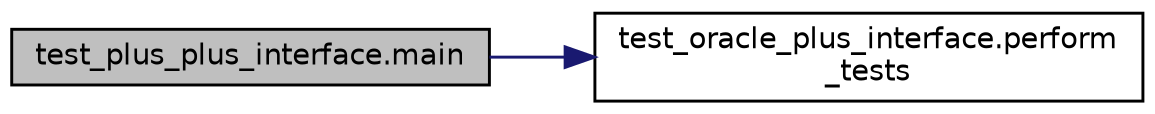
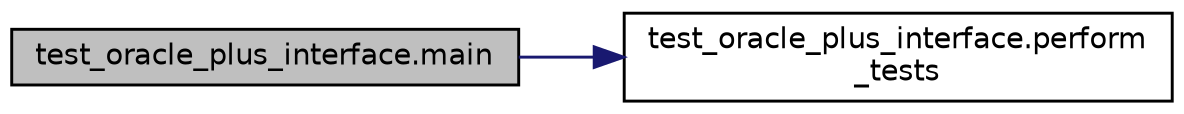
(251, 57) -> (265, 57)
